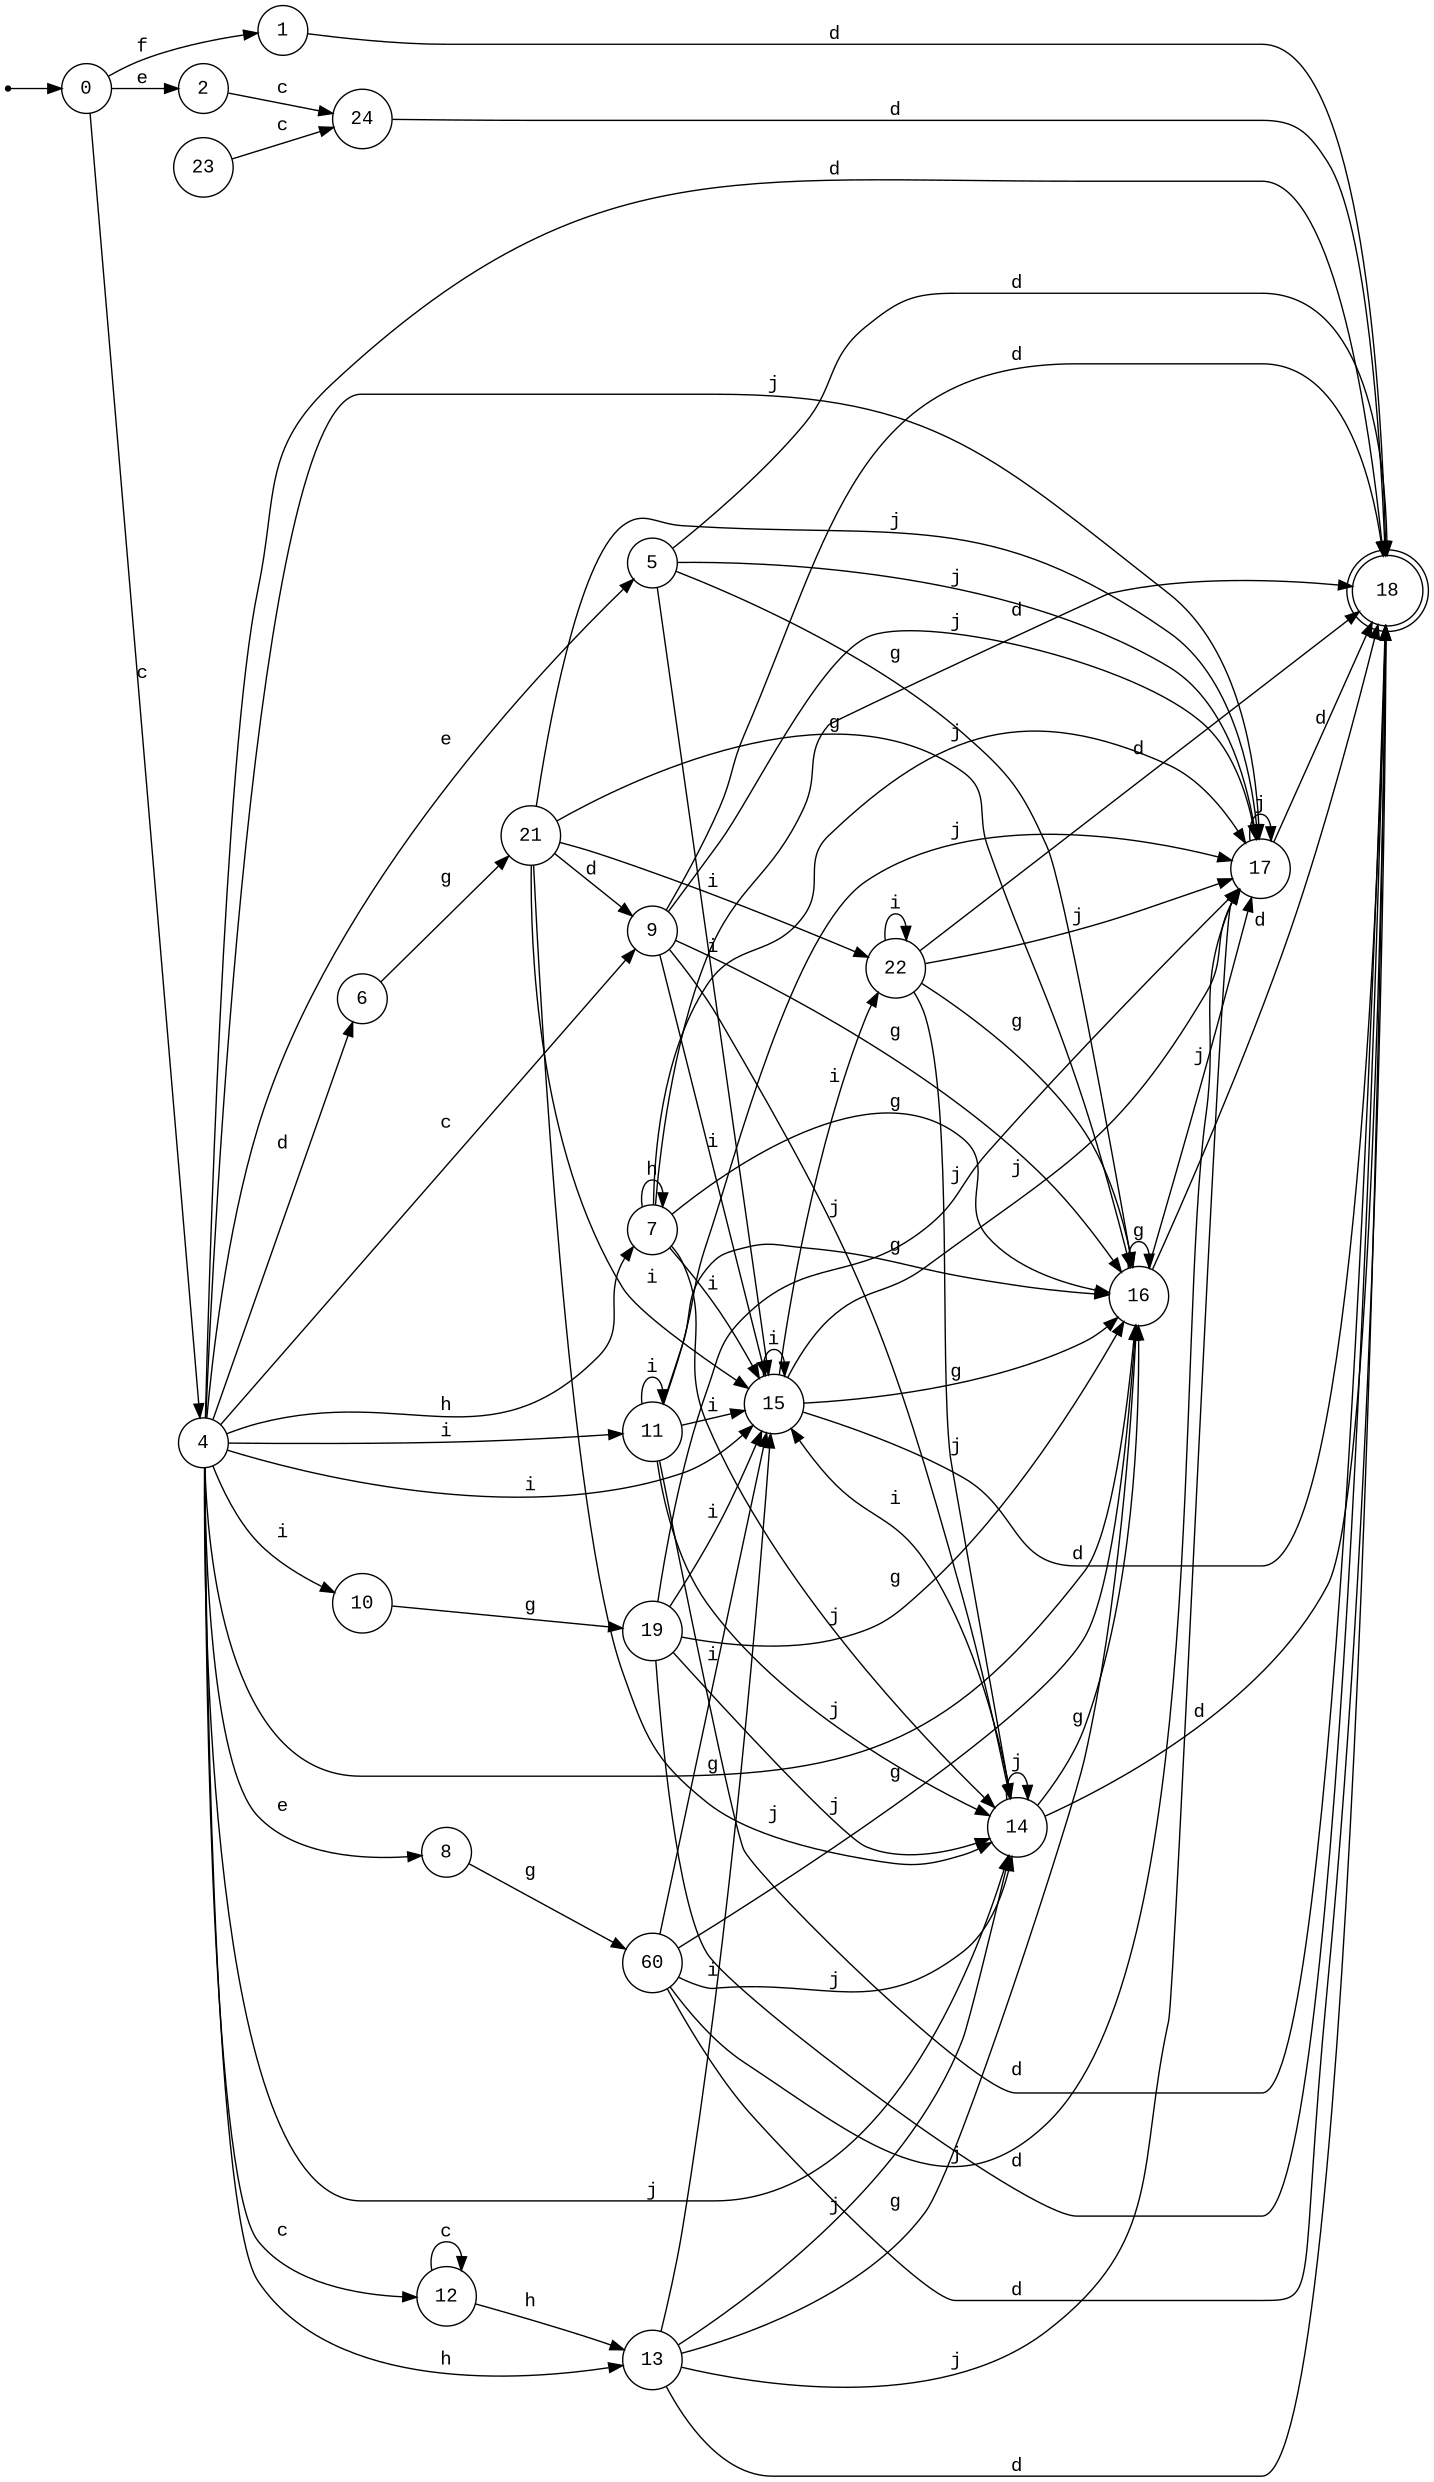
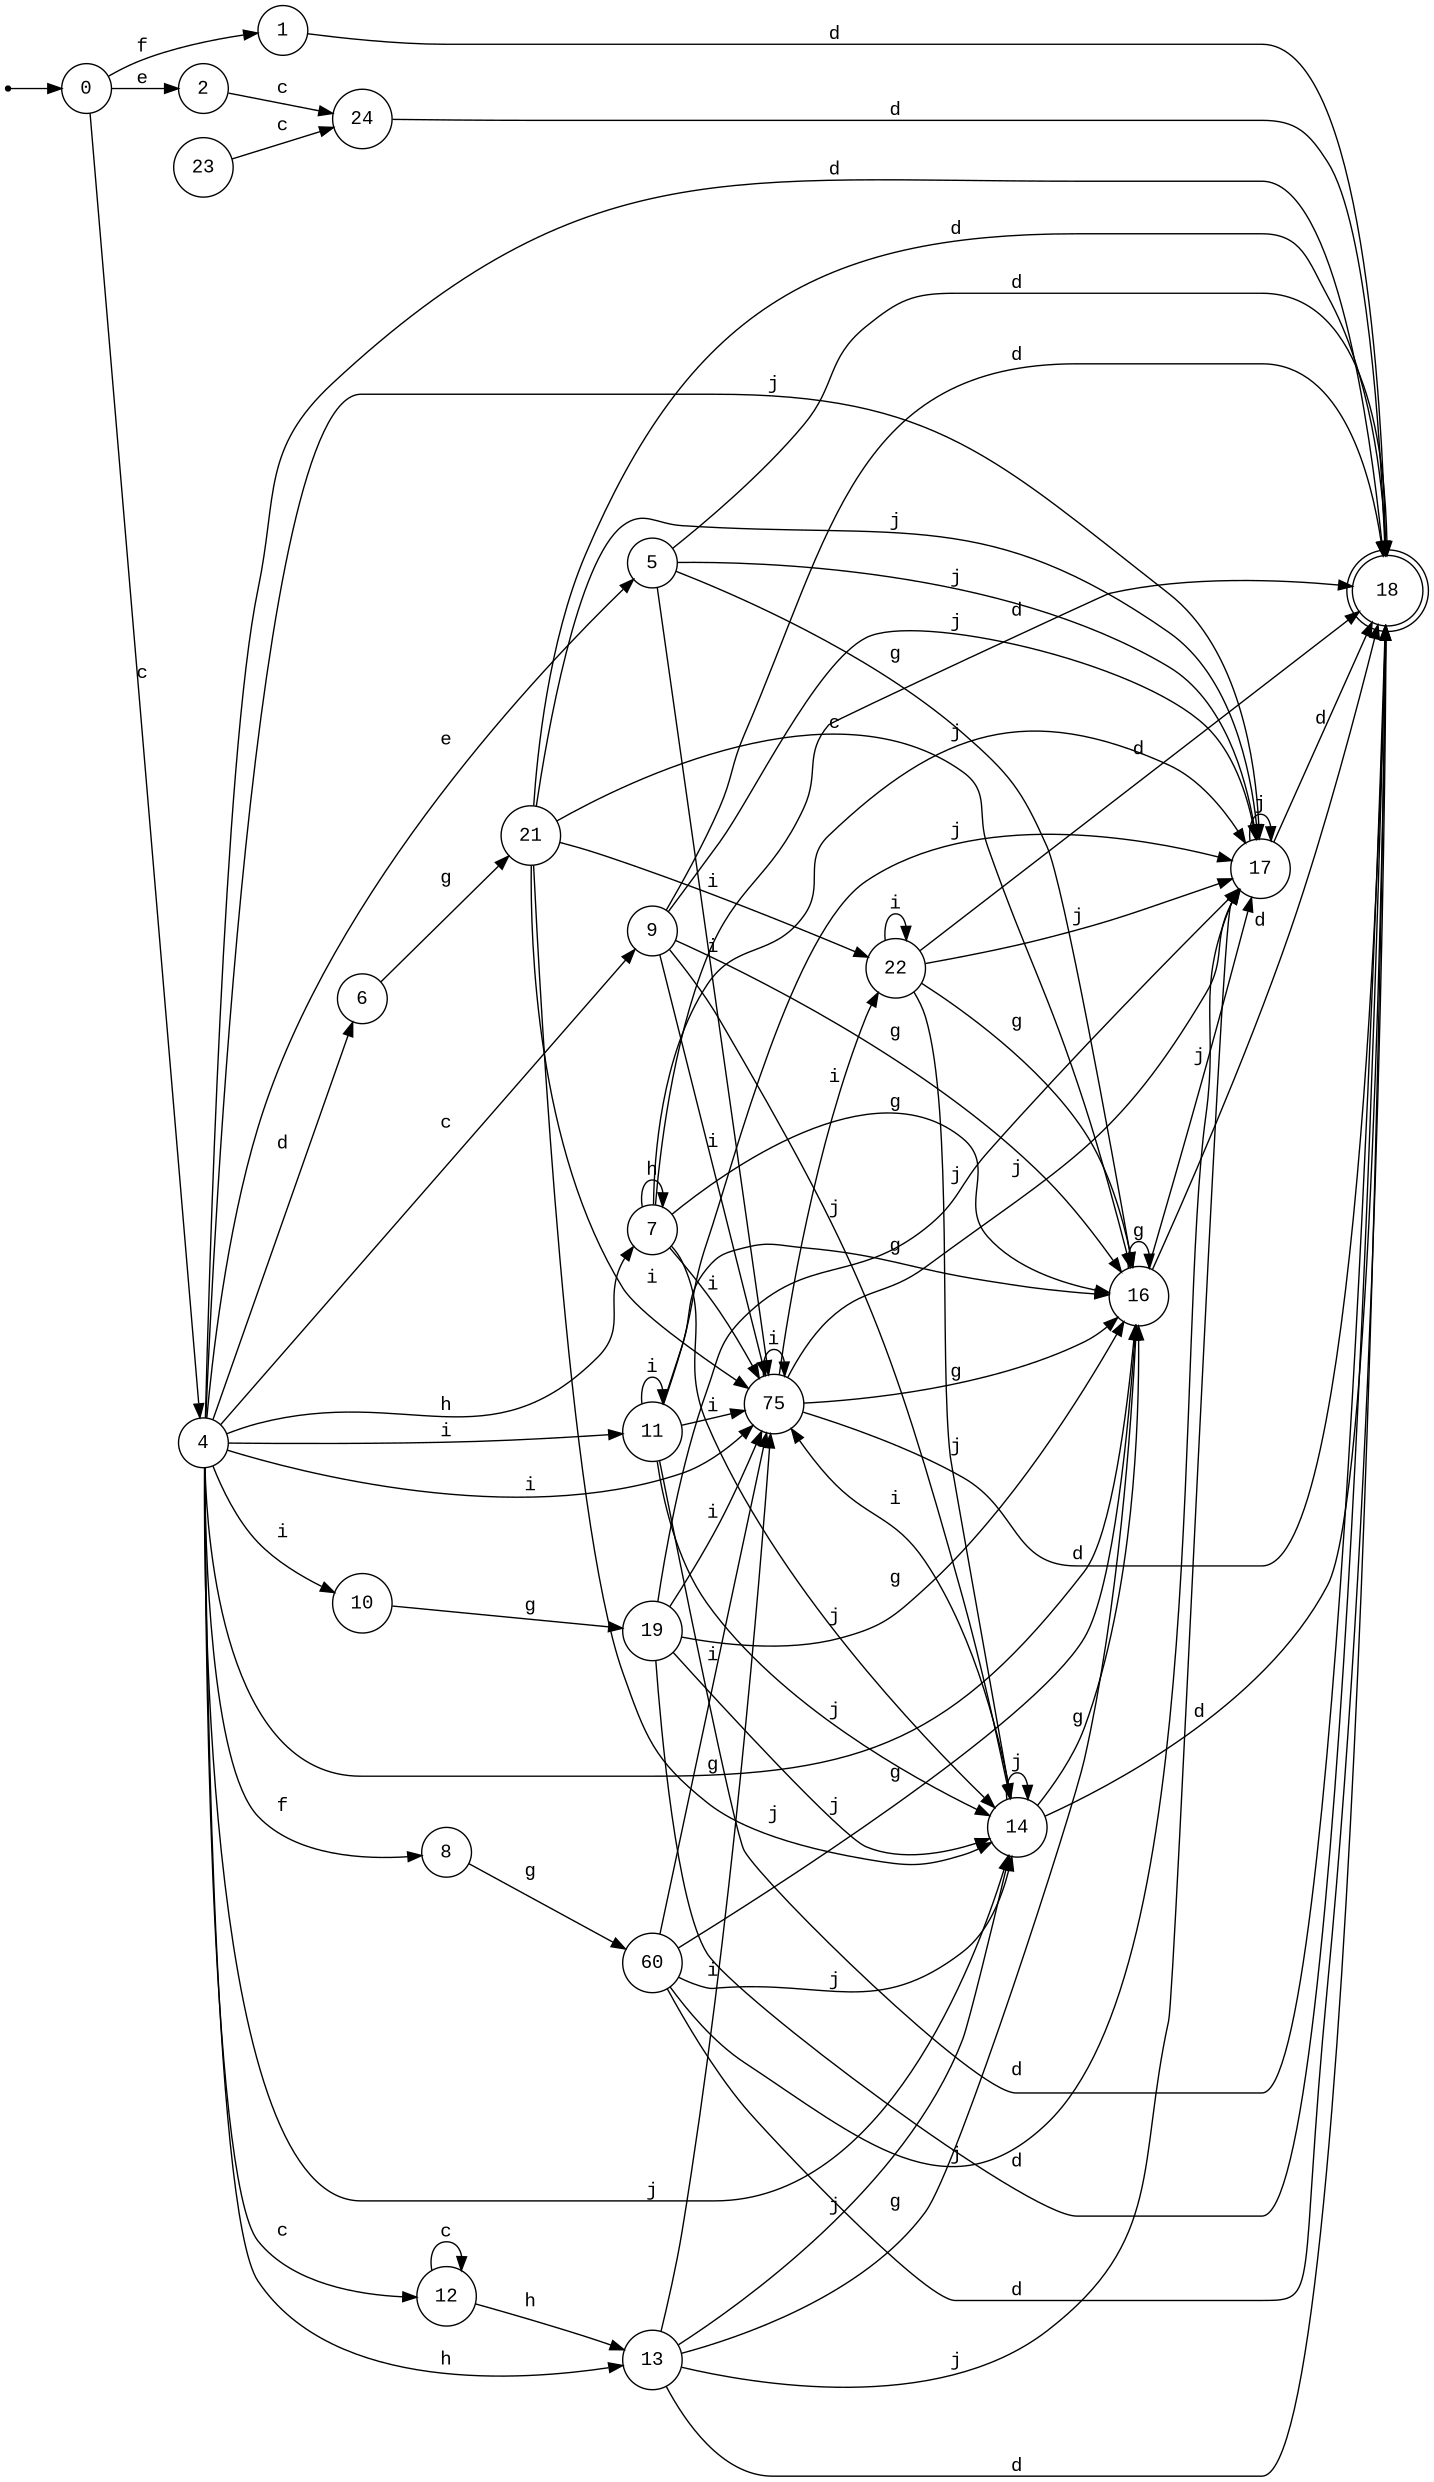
(835, 723) -> (835, 723)
(588, 880) -> (900, 251)
(774, 1404) -> (774, 1404)
(283, 1806) -> (283, 1806)
